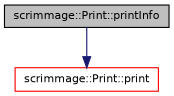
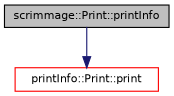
(87, 79) -> (87, 79)
